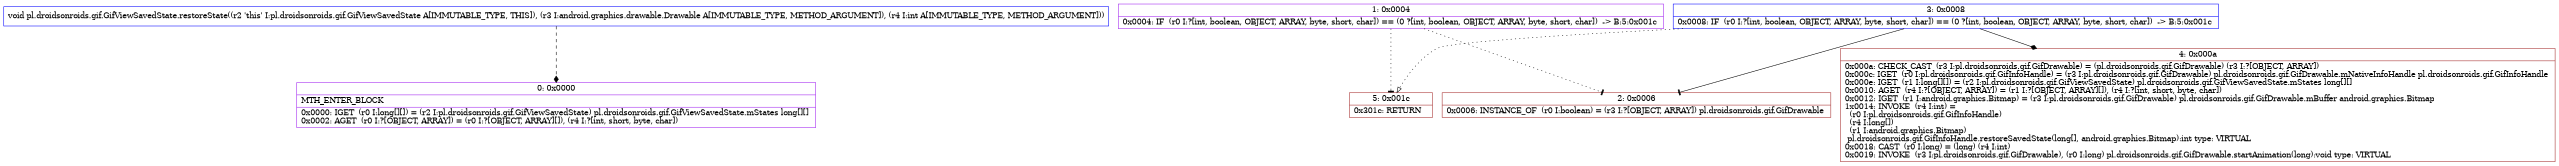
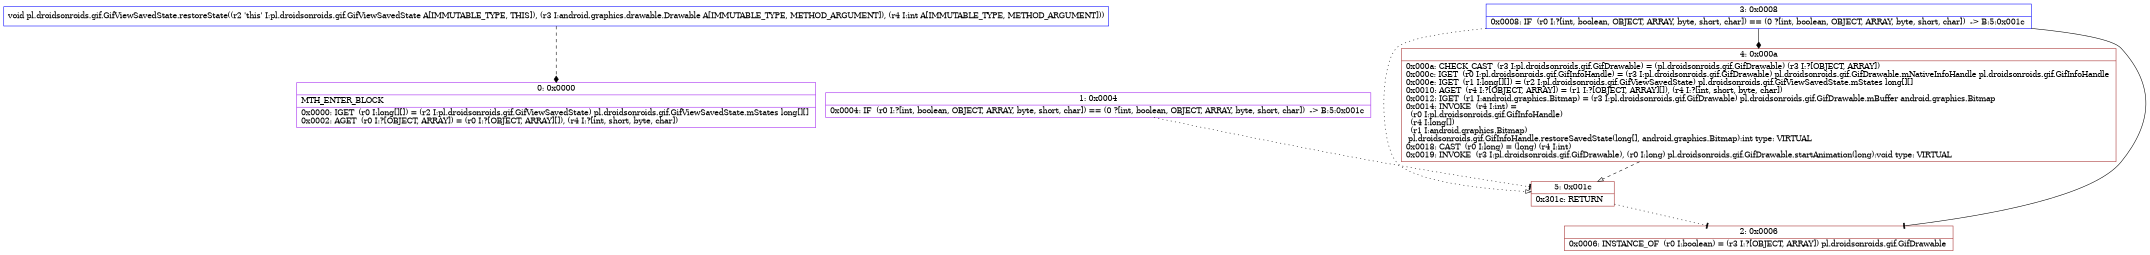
(1512, 60) -> (1660, 215)
(1902, 107) -> (1463, 107)
none -> (1621, 170)
